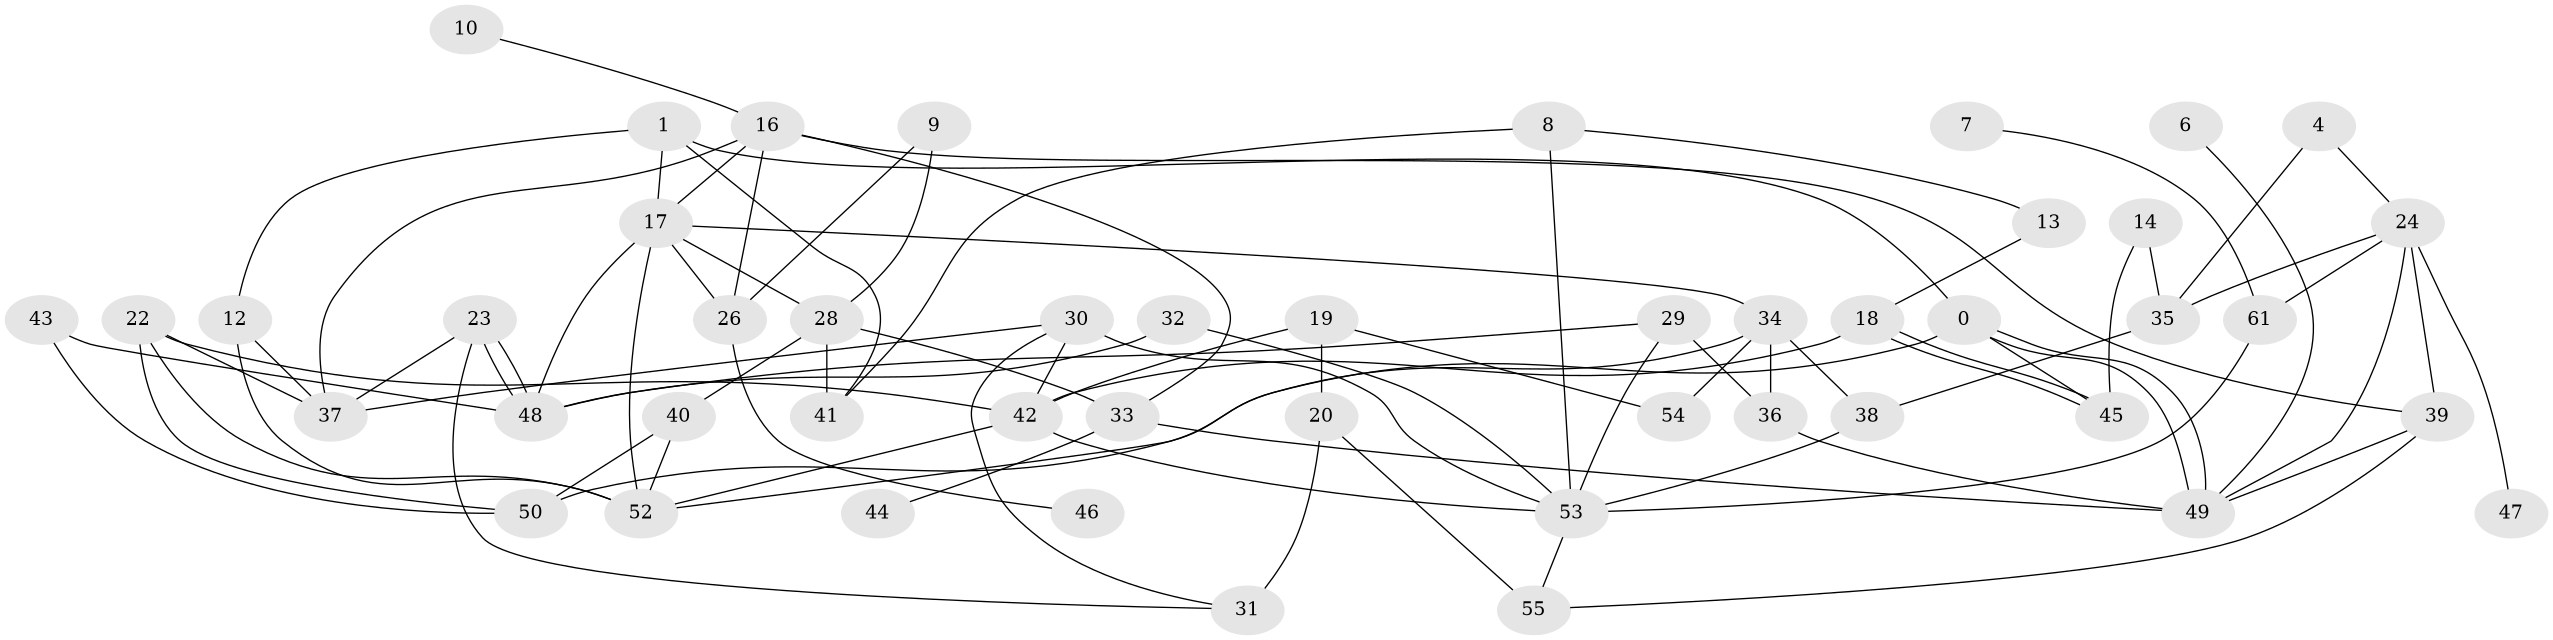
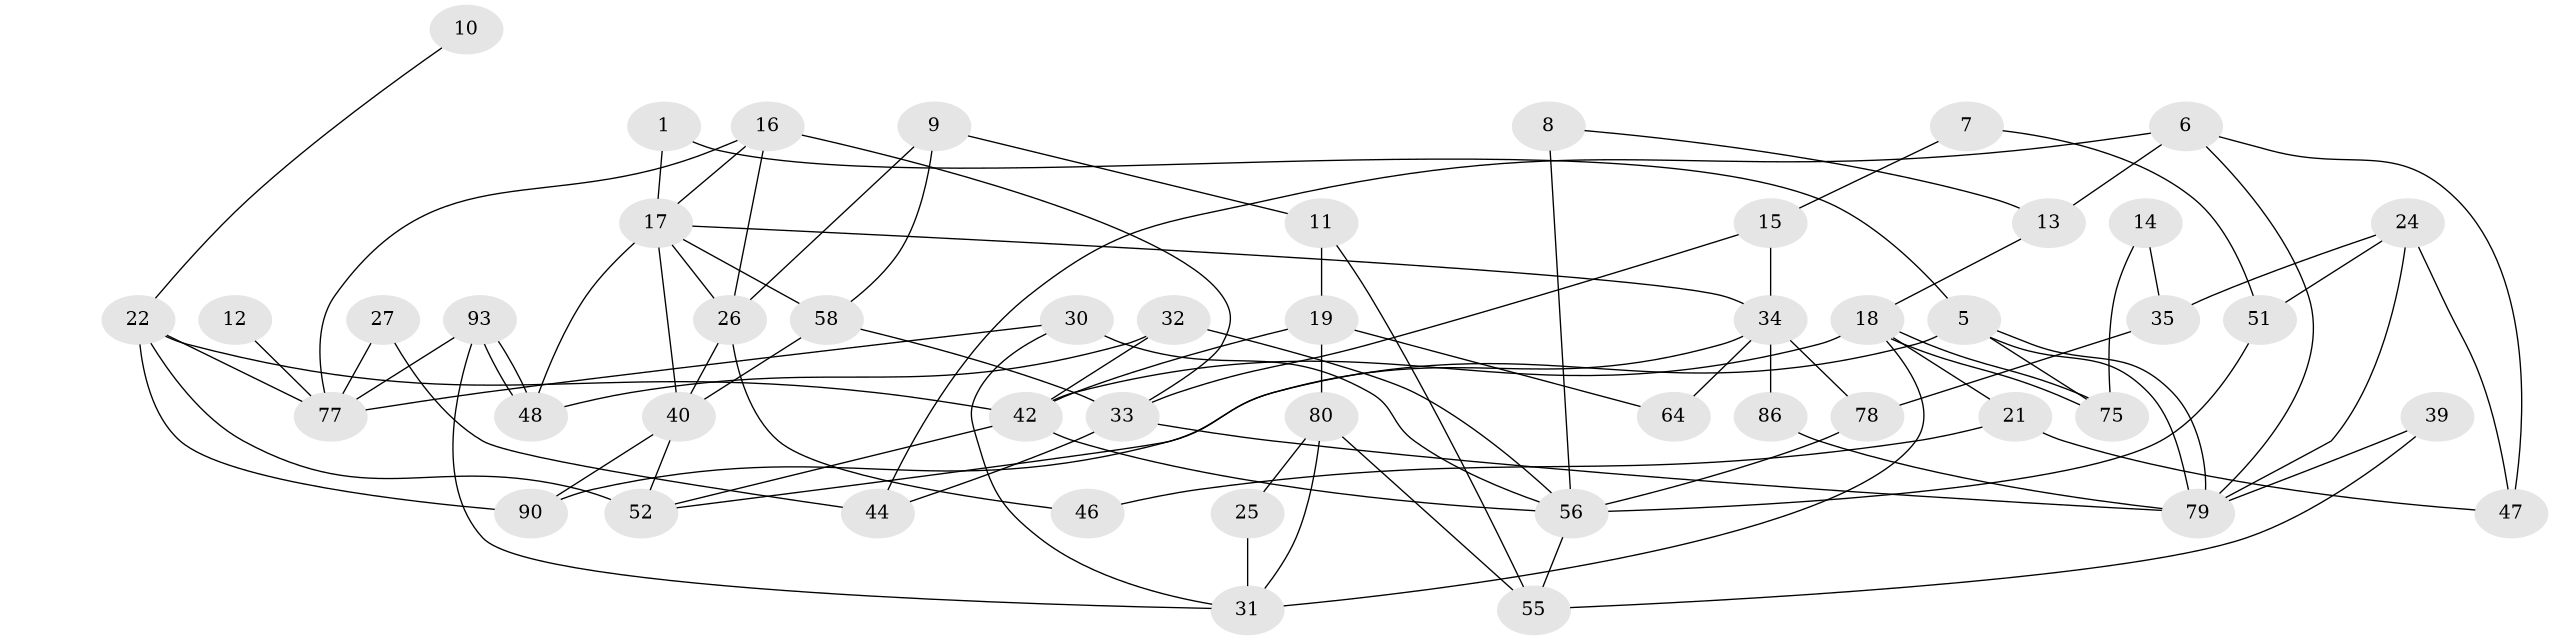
(620, 73) -> (290, 163)
(2319, 126) -> none
(401, 161) -> none
none -> (1457, 168)
none -> (2117, 175)
(1792, 182) -> none
none -> (2474, 221)
none -> (1322, 223)
none -> (1771, 223)
(42, 320) -> none
none -> (383, 320)
(480, 320) -> (480, 320)
(827, 320) -> (827, 320)
(1674, 320) -> none
(1964, 320) -> (1964, 320)
(2260, 320) -> (2260, 320)
(2423, 320) -> none
none -> (711, 356)
(632, 362) -> (668, 320)
(1050, 371) -> (1100, 368)
(331, 417) -> (331, 417)
(827, 417) -> none
(1322, 417) -> (1322, 417)
(1674, 417) -> (1674, 417)
(1771, 417) -> (1771, 417)
(1867, 417) -> (1867, 417)
none -> (2015, 417)
(2112, 417) -> (2112, 417)
(304, 455) -> none
(531, 514) -> (531, 514)
none -> (1248, 514)
(1572, 514) -> (1572, 514)
(2198, 514) -> (2198, 514)
none -> (1666, 548)
